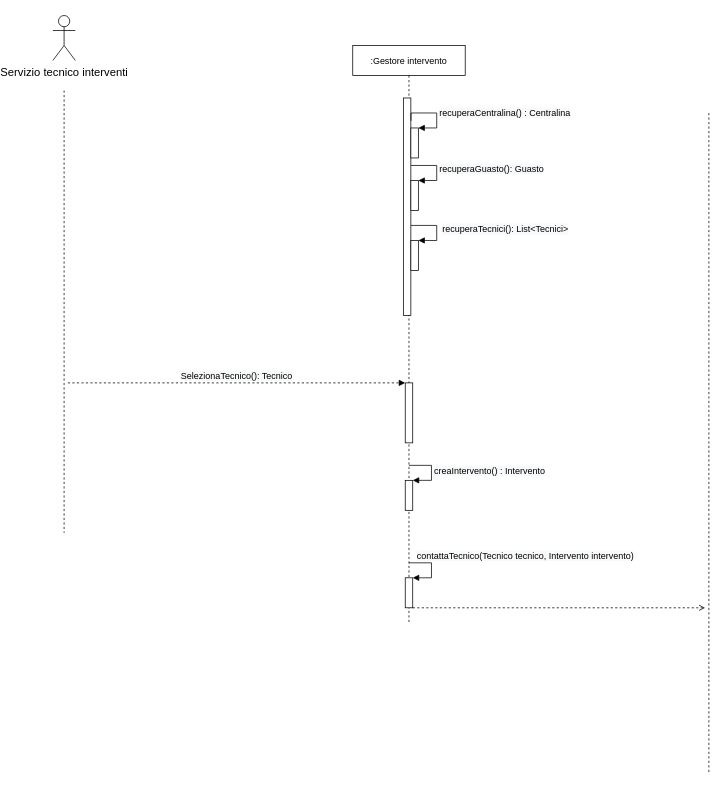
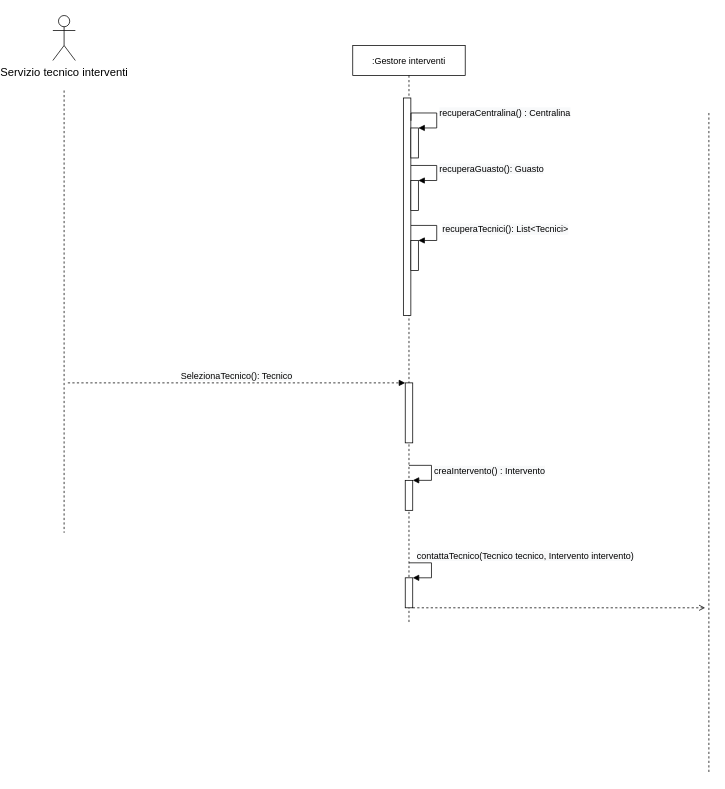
(409, 61) -> (409, 61)
